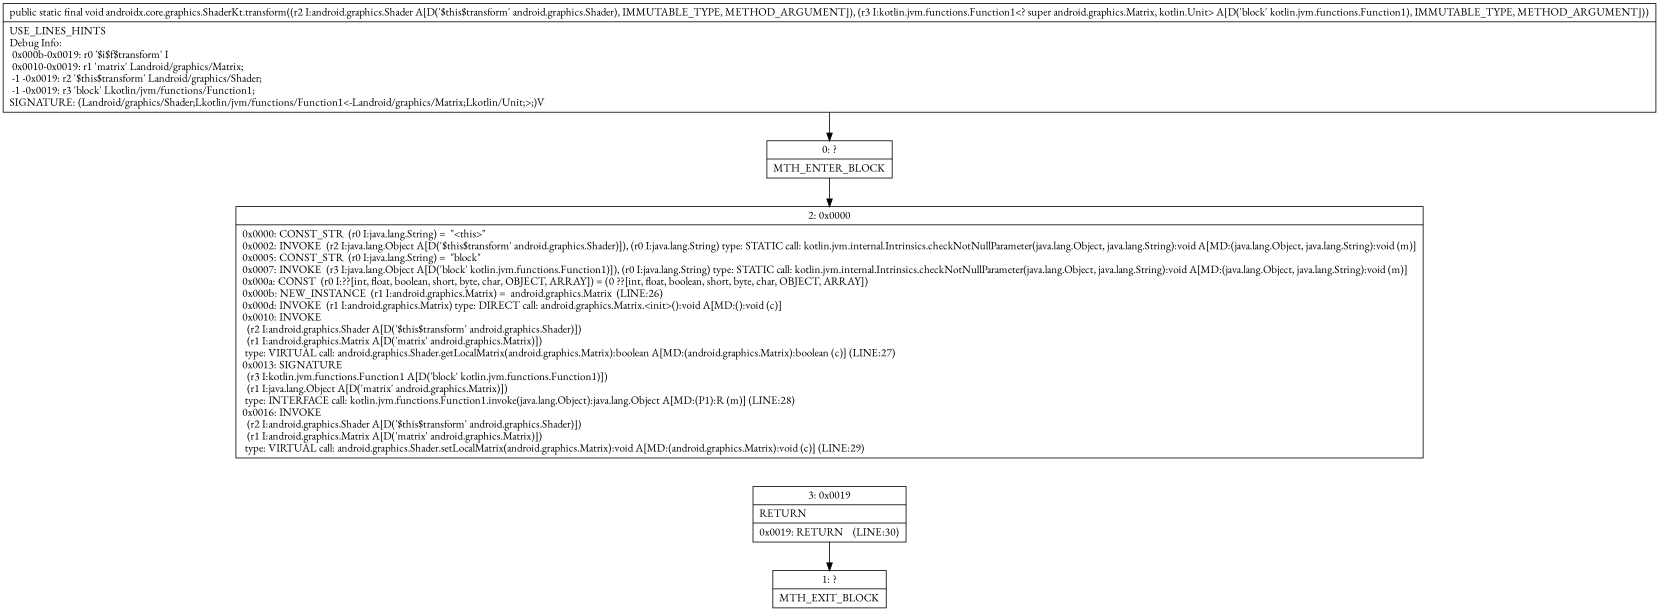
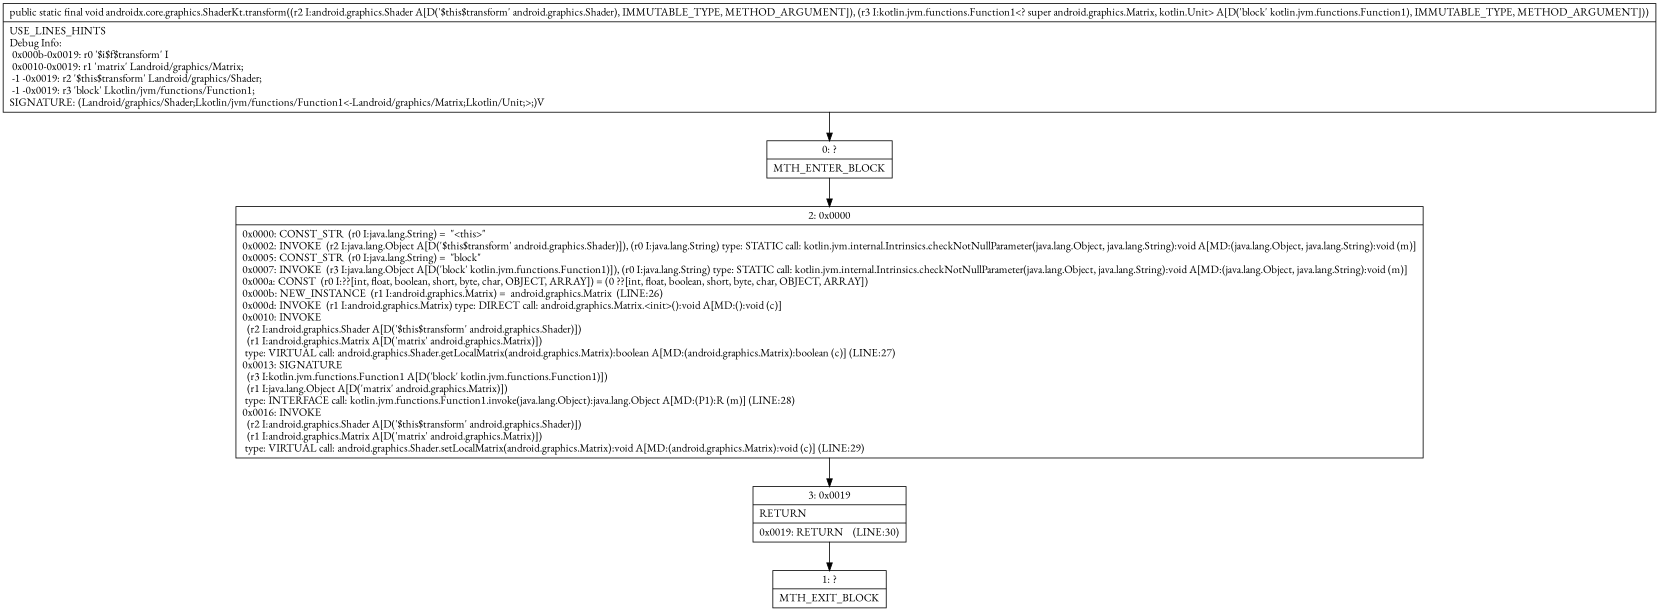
none -> (830, 468)
